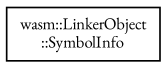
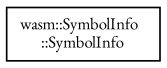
(83, 34) -> (83, 34)
